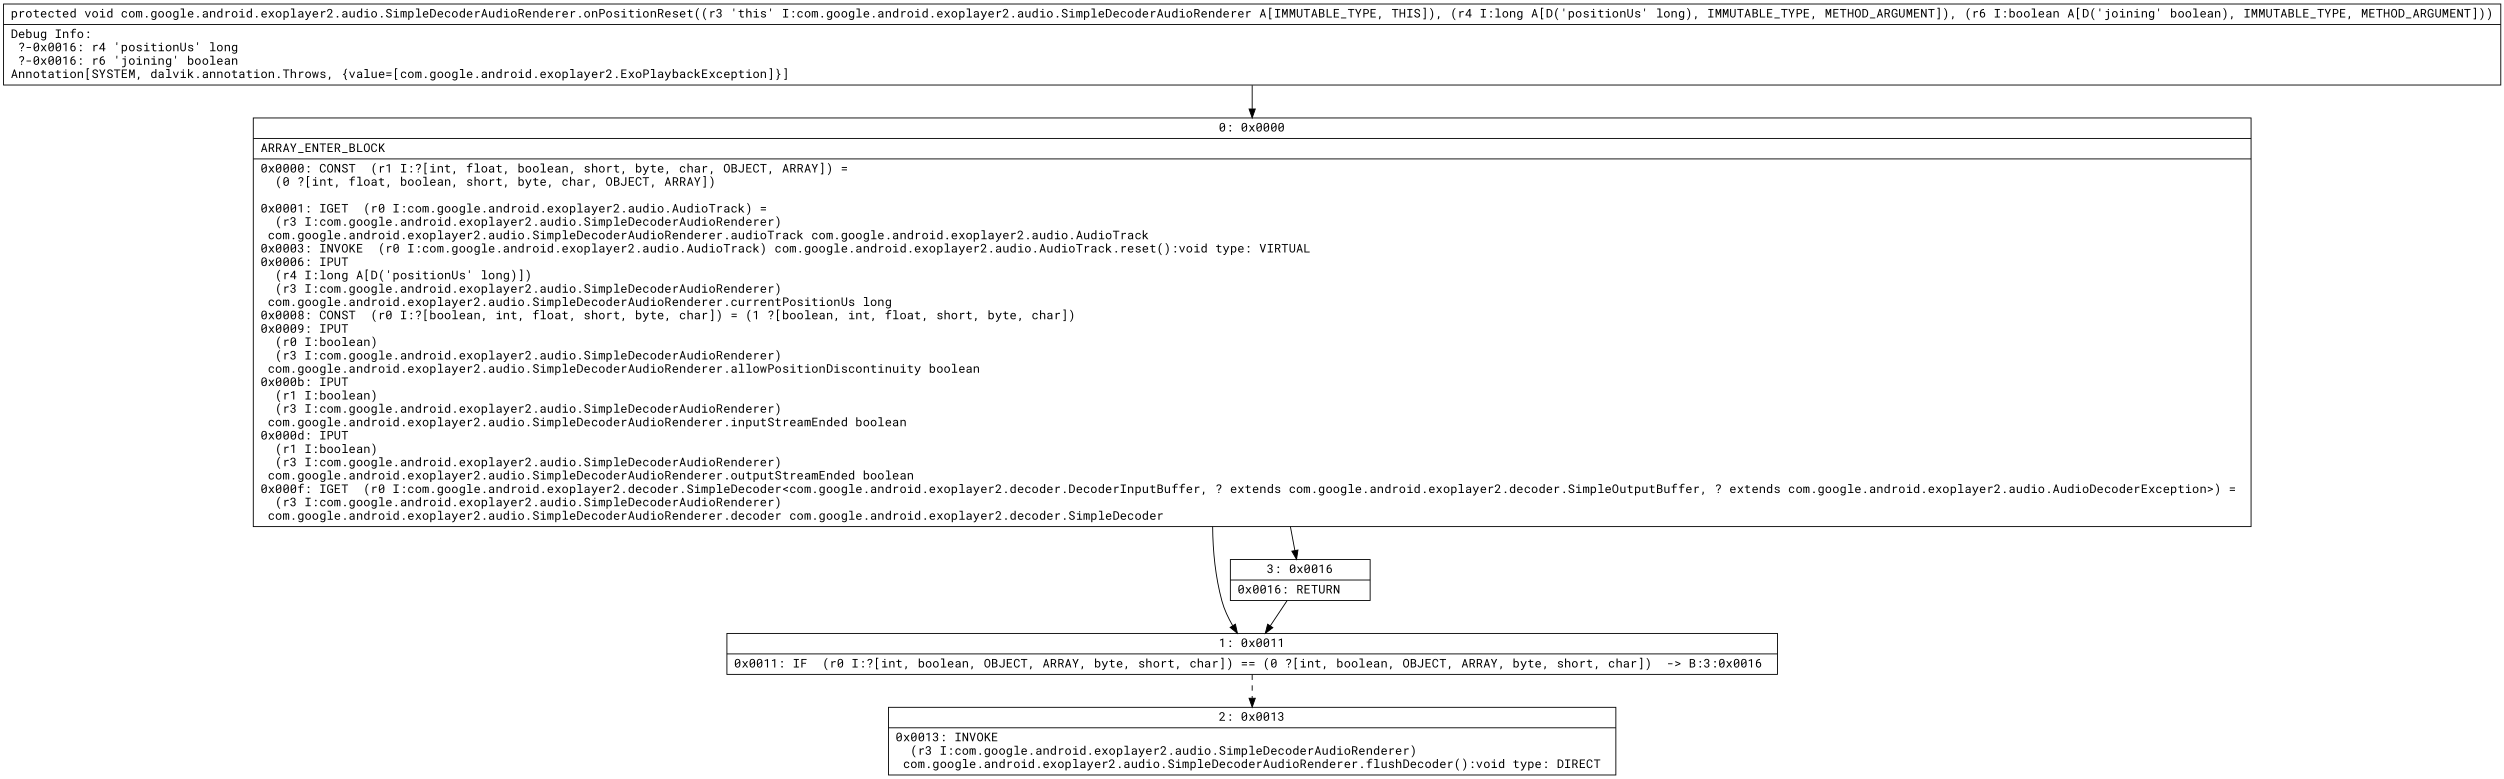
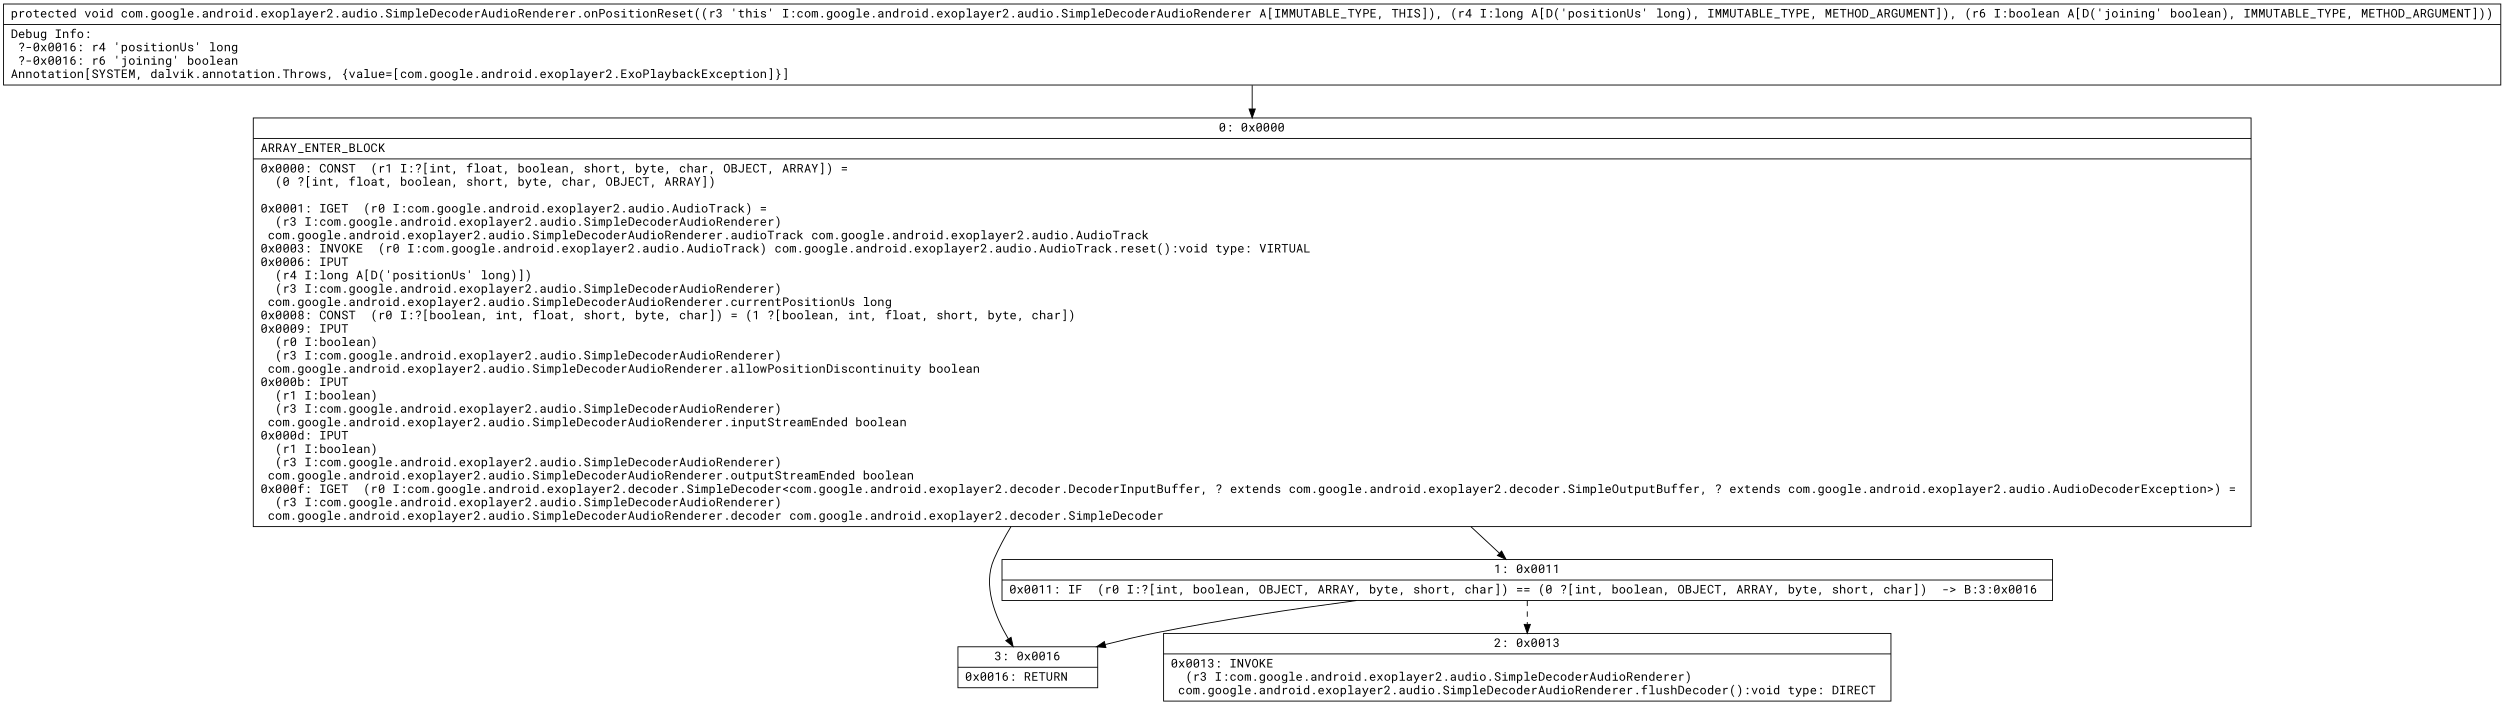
(1279, 613) -> (1230, 619)
